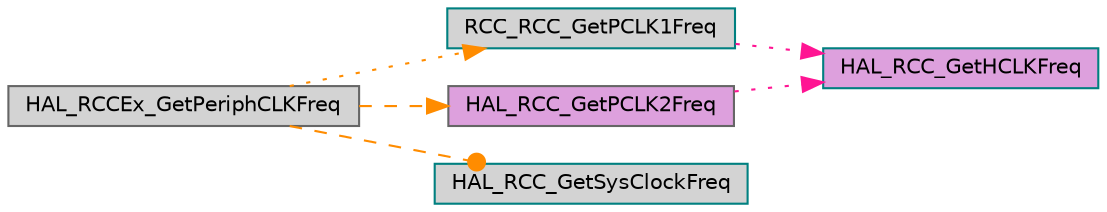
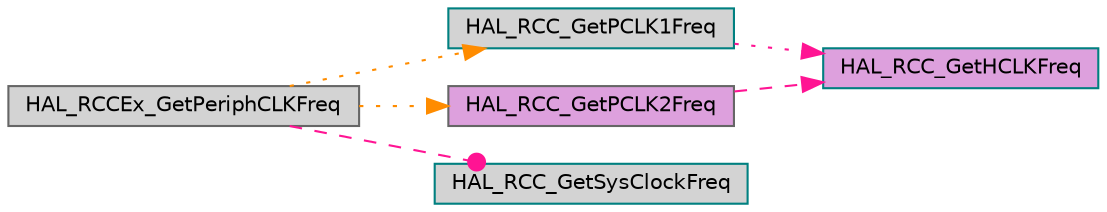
(591, 28) -> (591, 28)
(768, 88) -> (768, 88)
(393, 106) -> (393, 106)
(379, 143) -> (379, 143)
